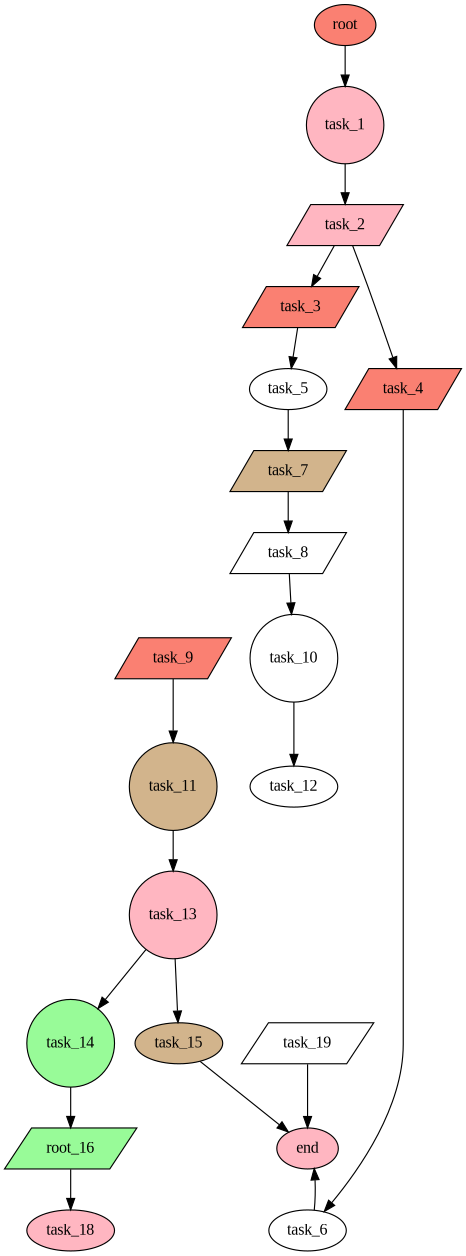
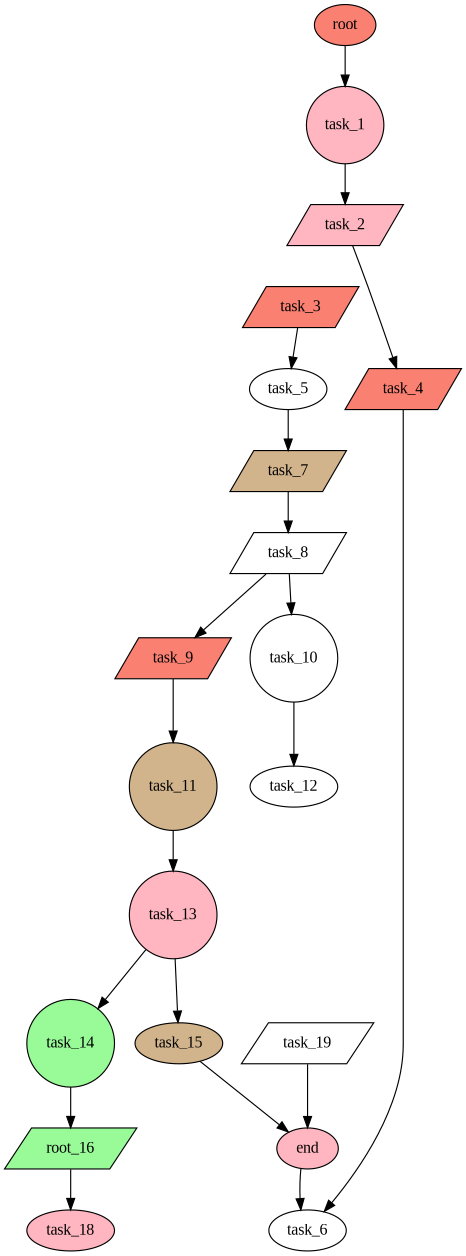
(326, 261) -> none
none -> (235, 602)
(315, 1195) -> (300, 1184)
